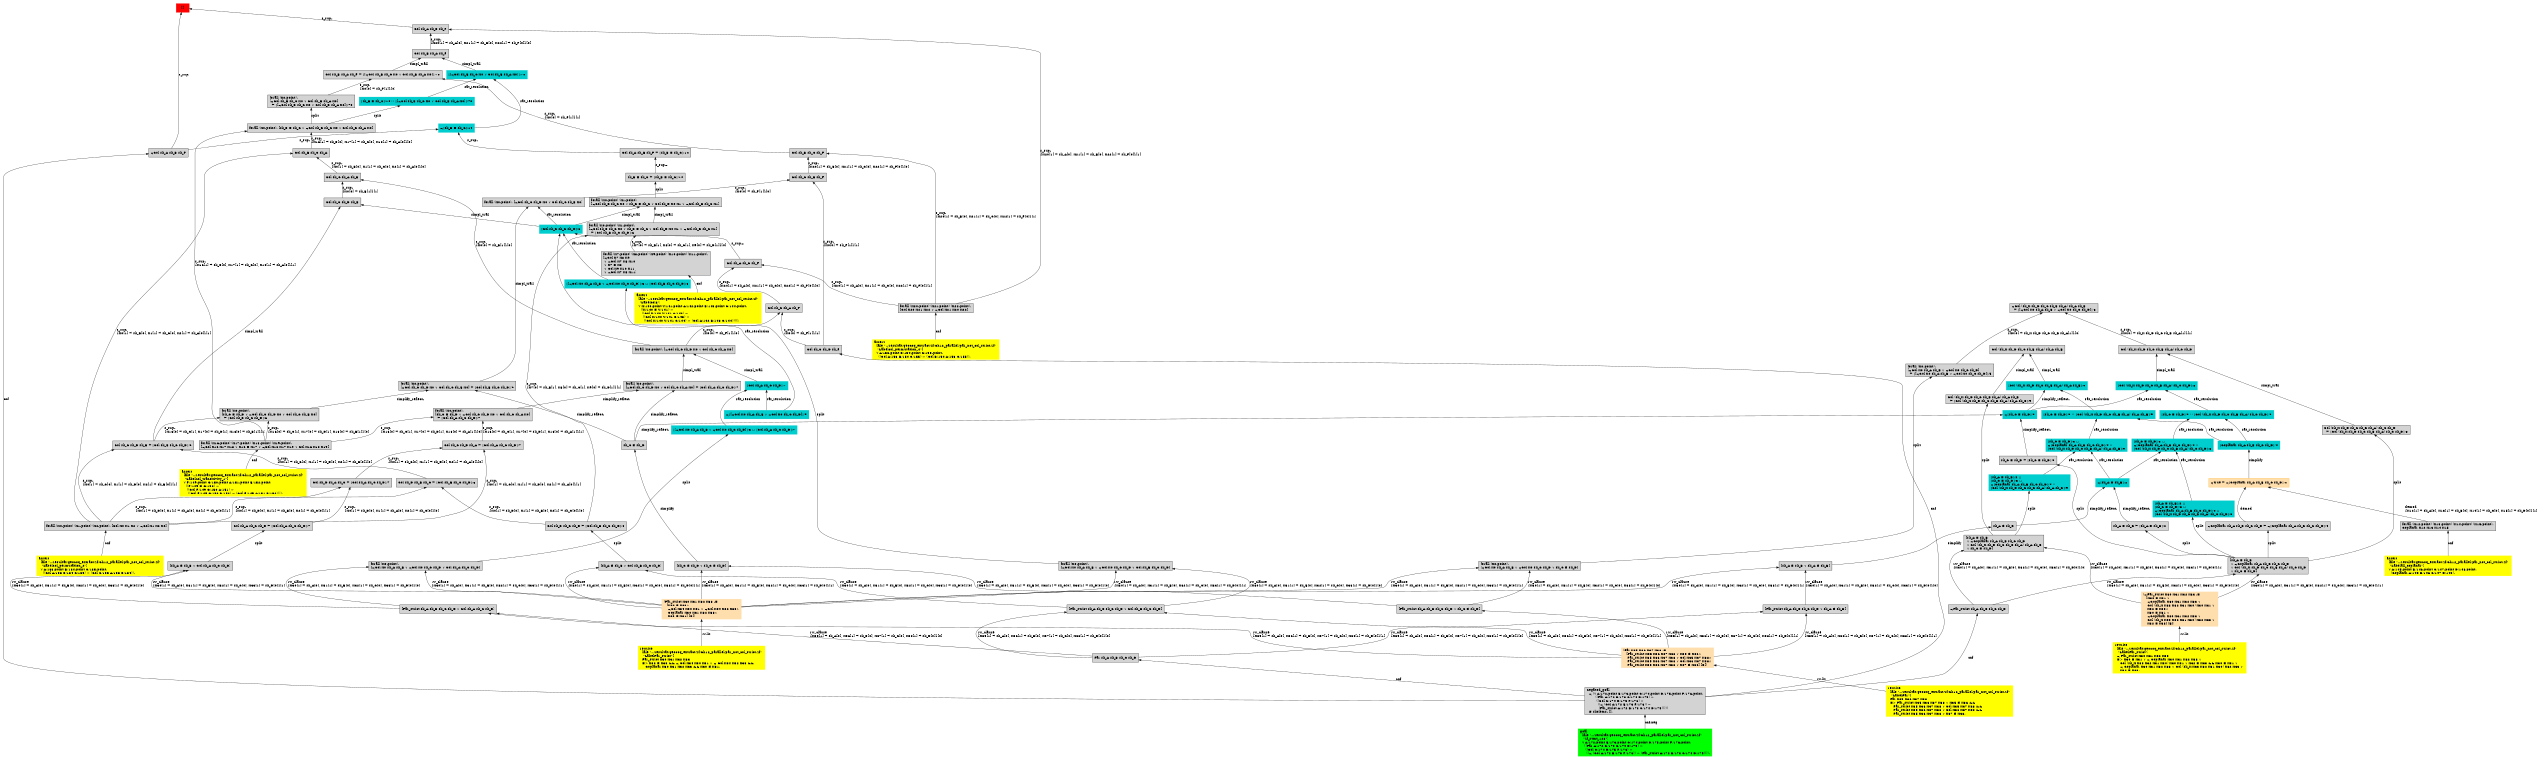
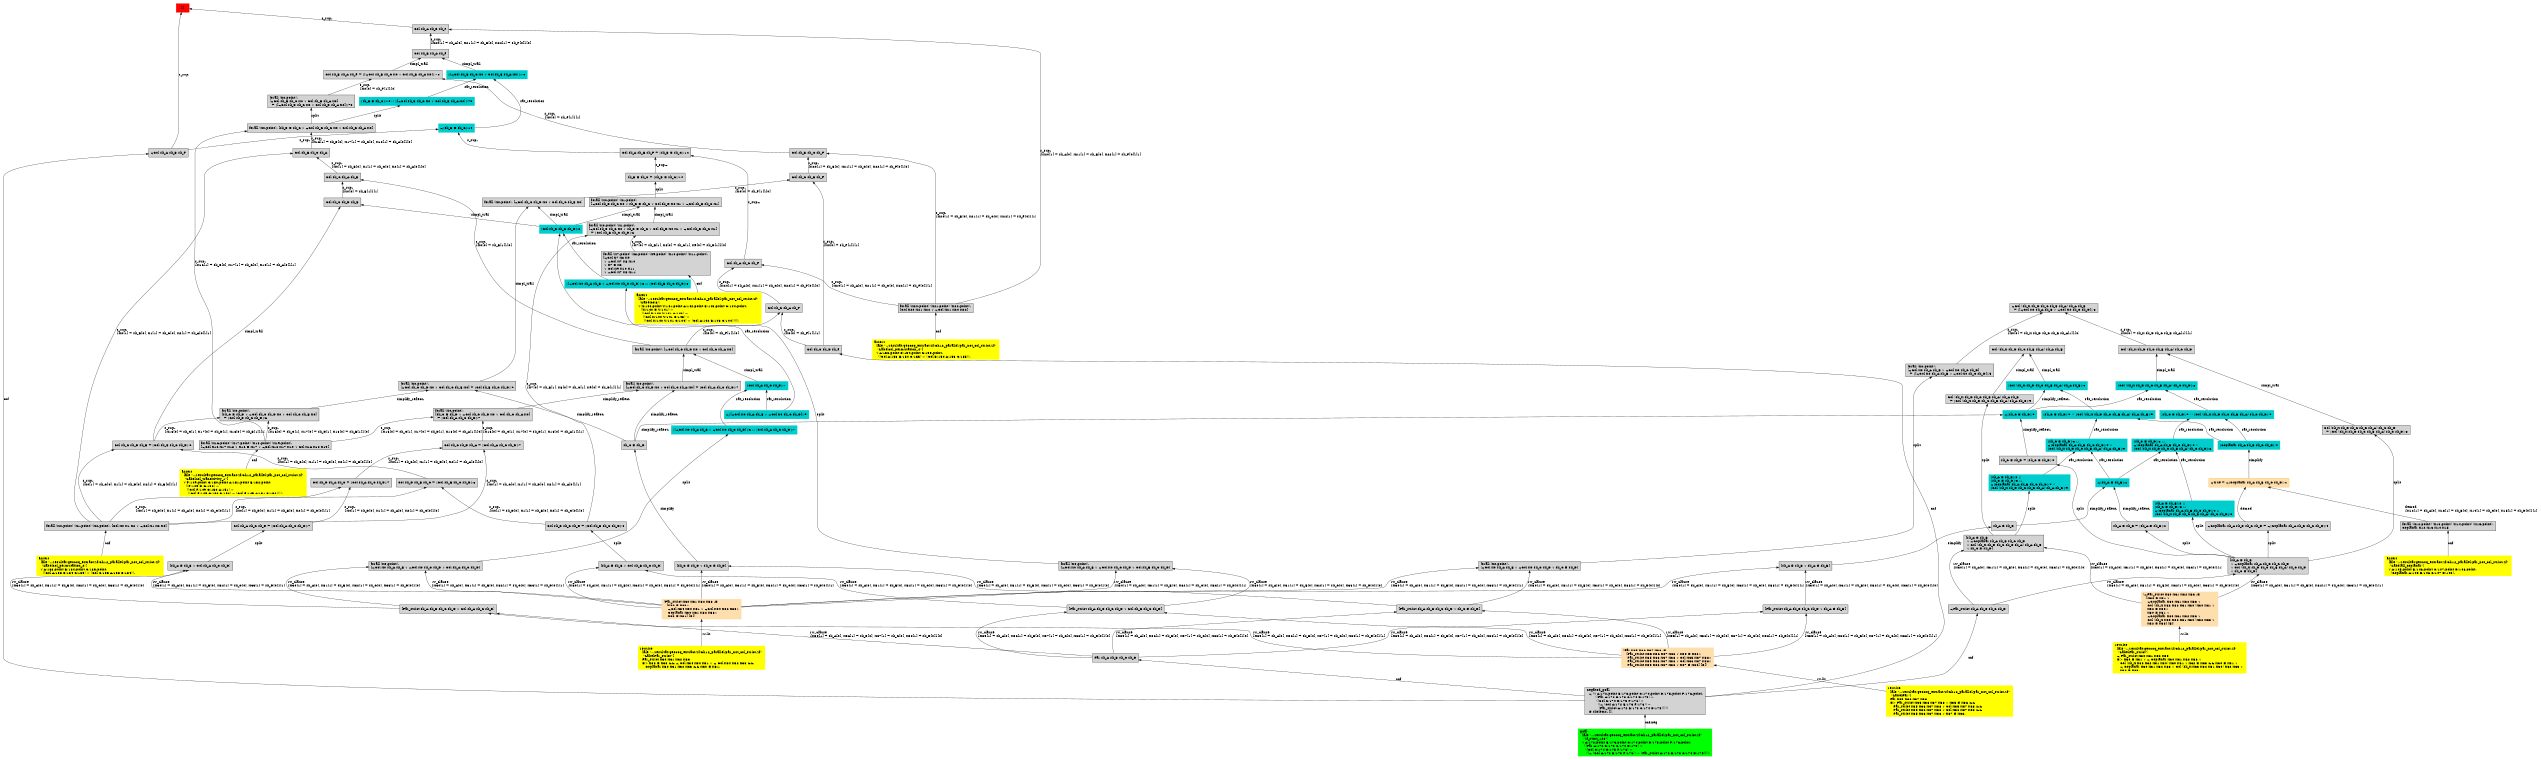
(559, 215) -> (559, 215)
(664, 236) -> (748, 188)
none -> (1243, 622)
